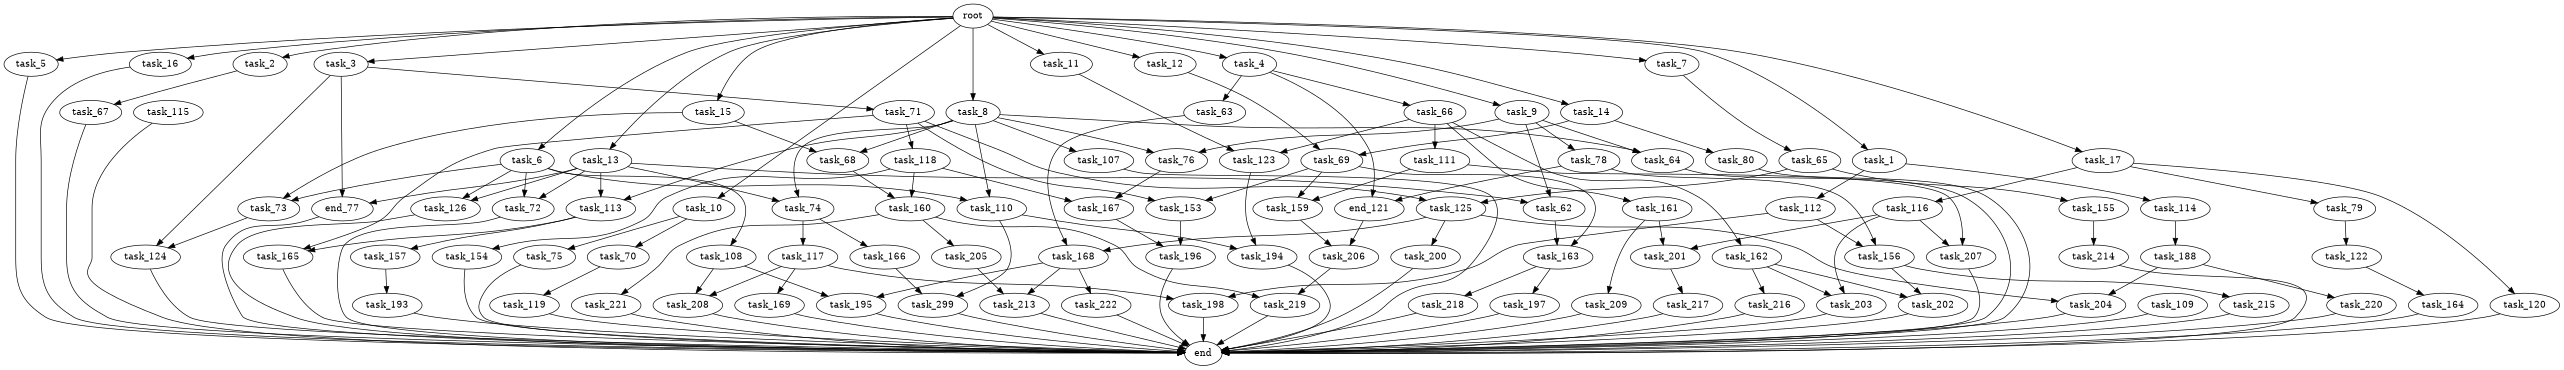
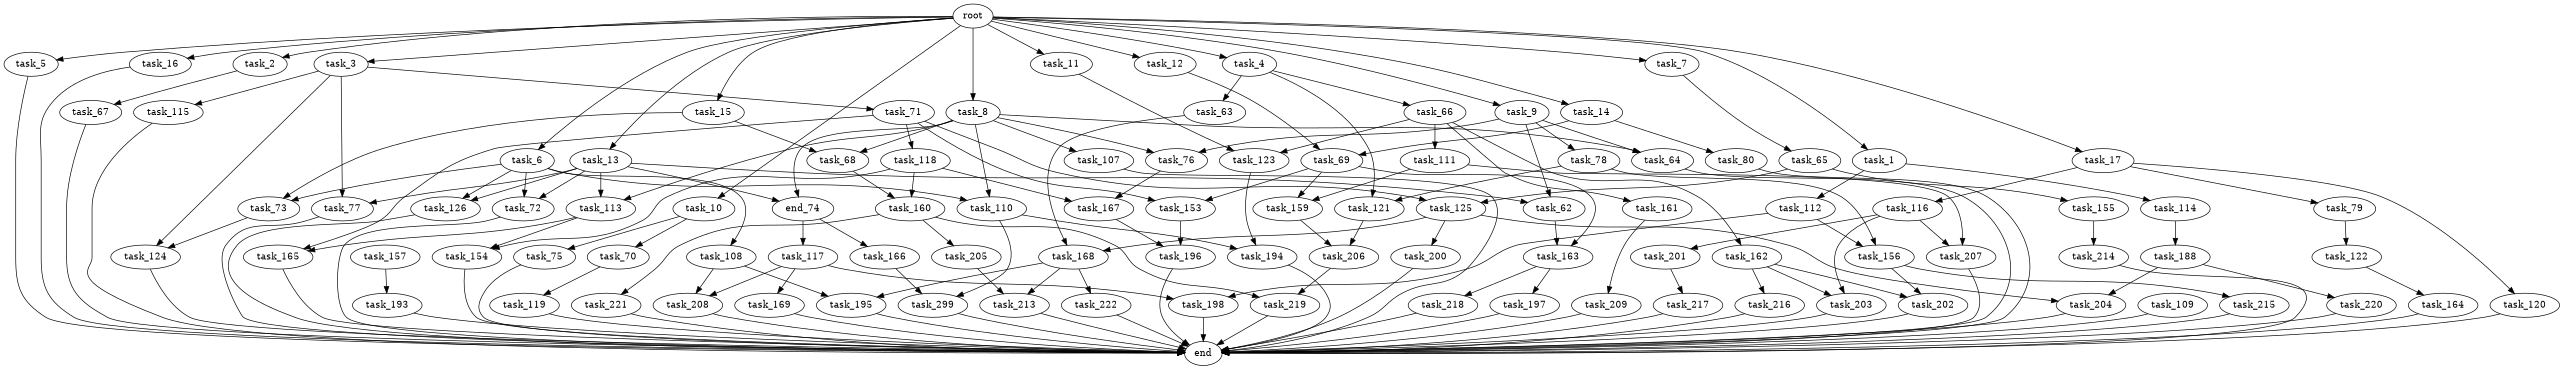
none -> (260, 87)
(342, 209) -> (342, 209)
(803, 209) -> (803, 209)
(1369, 209) -> (1369, 209)
(1661, 231) -> none
(457, 239) -> (537, 232)
